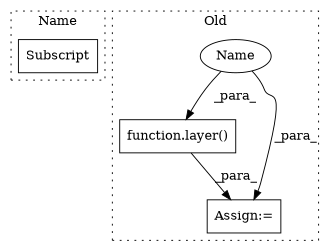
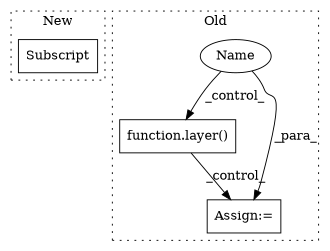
(58, 22) -> (58, 22)
(235, 96) -> (235, 96)
(236, 176) -> (236, 176)
